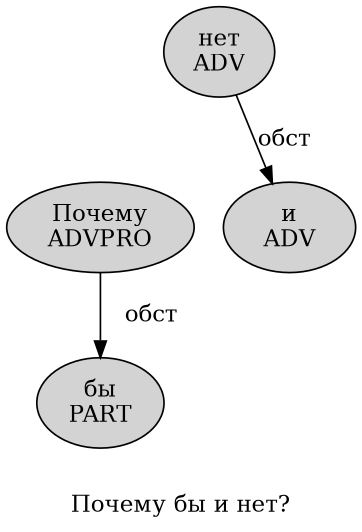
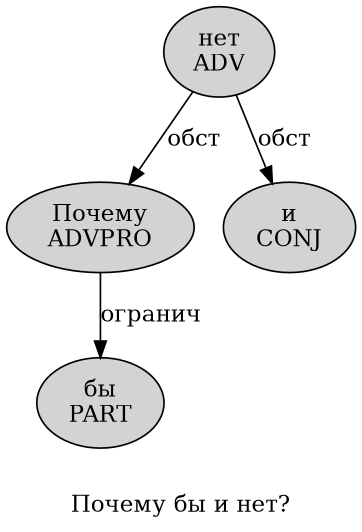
none -> (166, 131)
(290, 227) -> (290, 227)
(151, 315) -> (151, 315)
